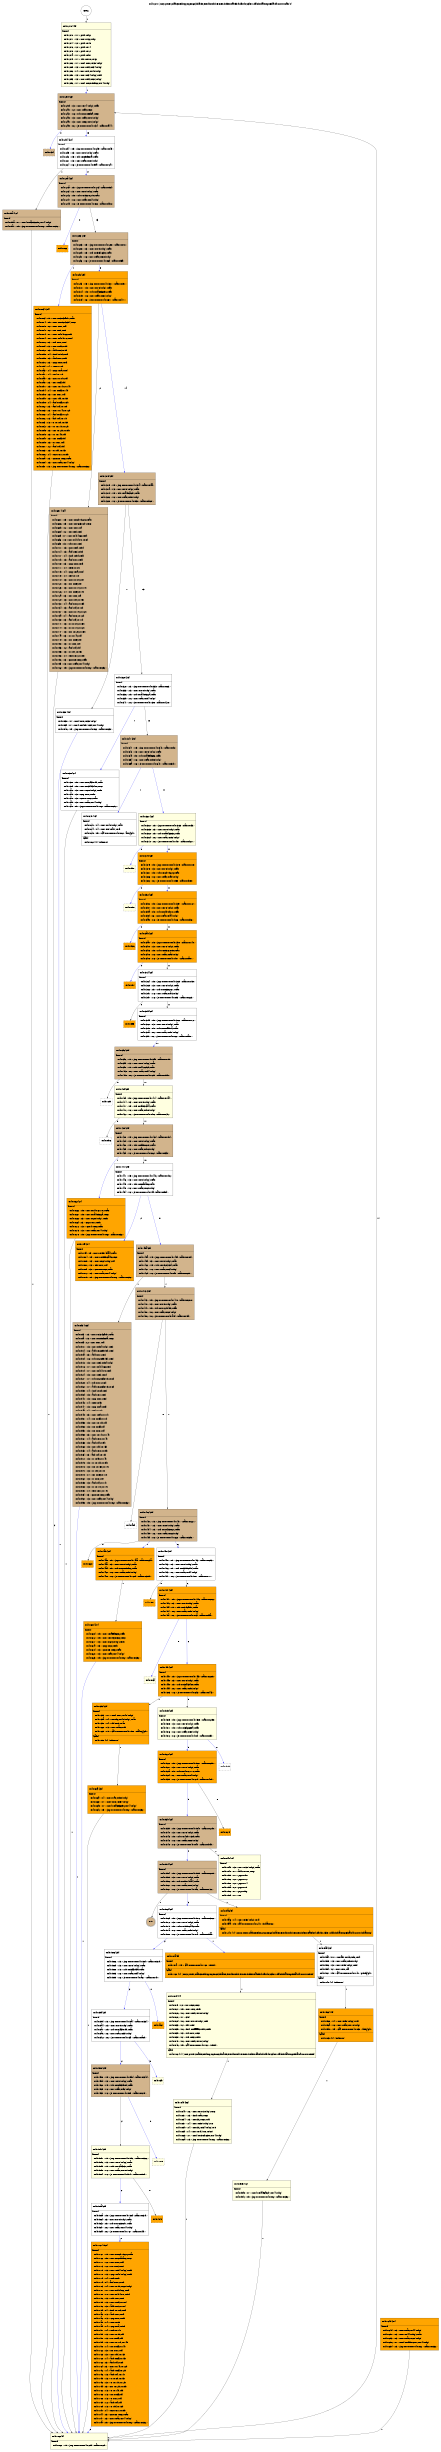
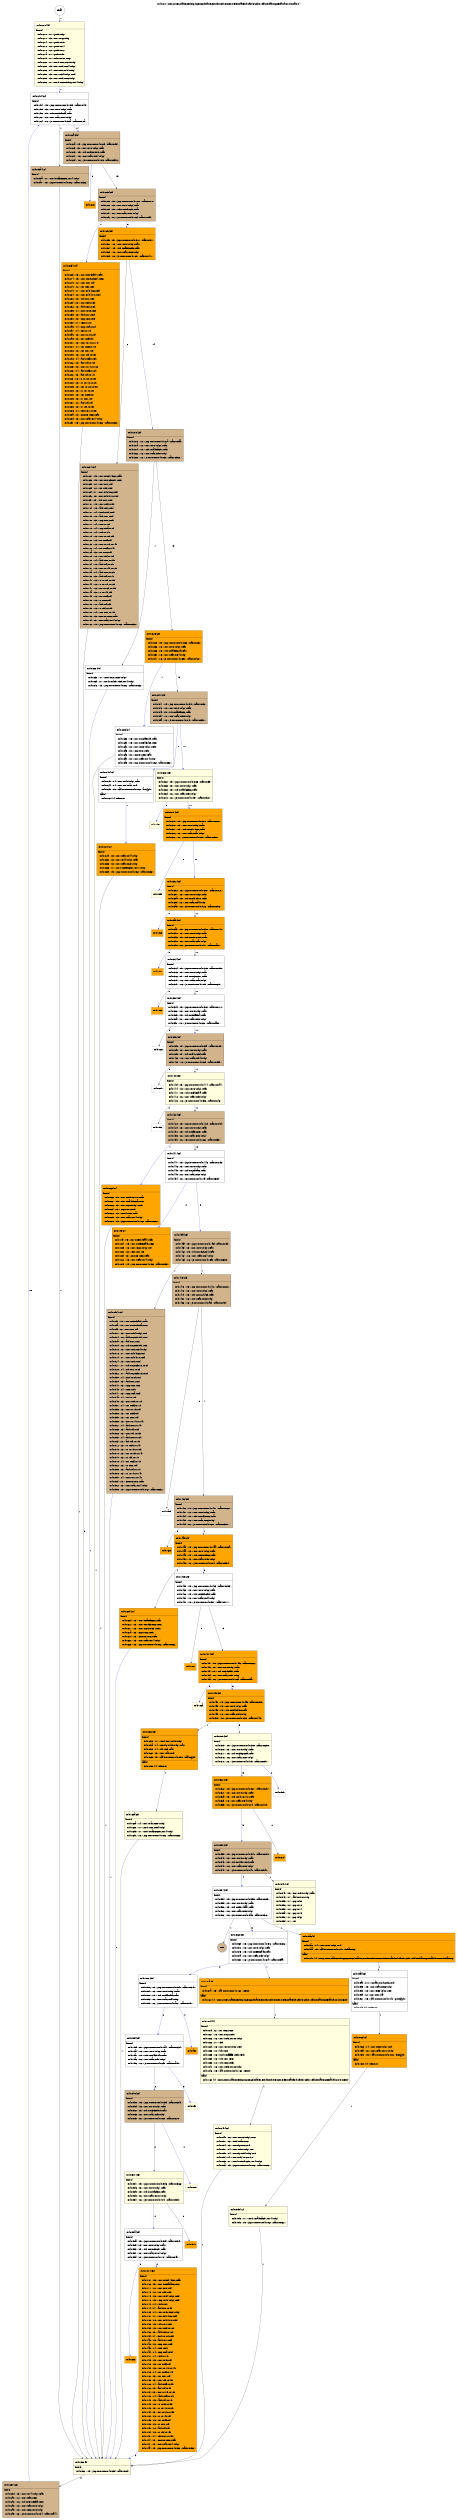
(86, 11) -> (60, 10)
(86, 90) -> (60, 89)
(49, 153) -> none
(143, 690) -> (174, 647)
none -> (126, 822)
none -> (158, 1050)
(176, 1544) -> (204, 1570)
(117, 1800) -> (153, 1825)
(187, 1877) -> (242, 1903)
none -> (131, 2360)
